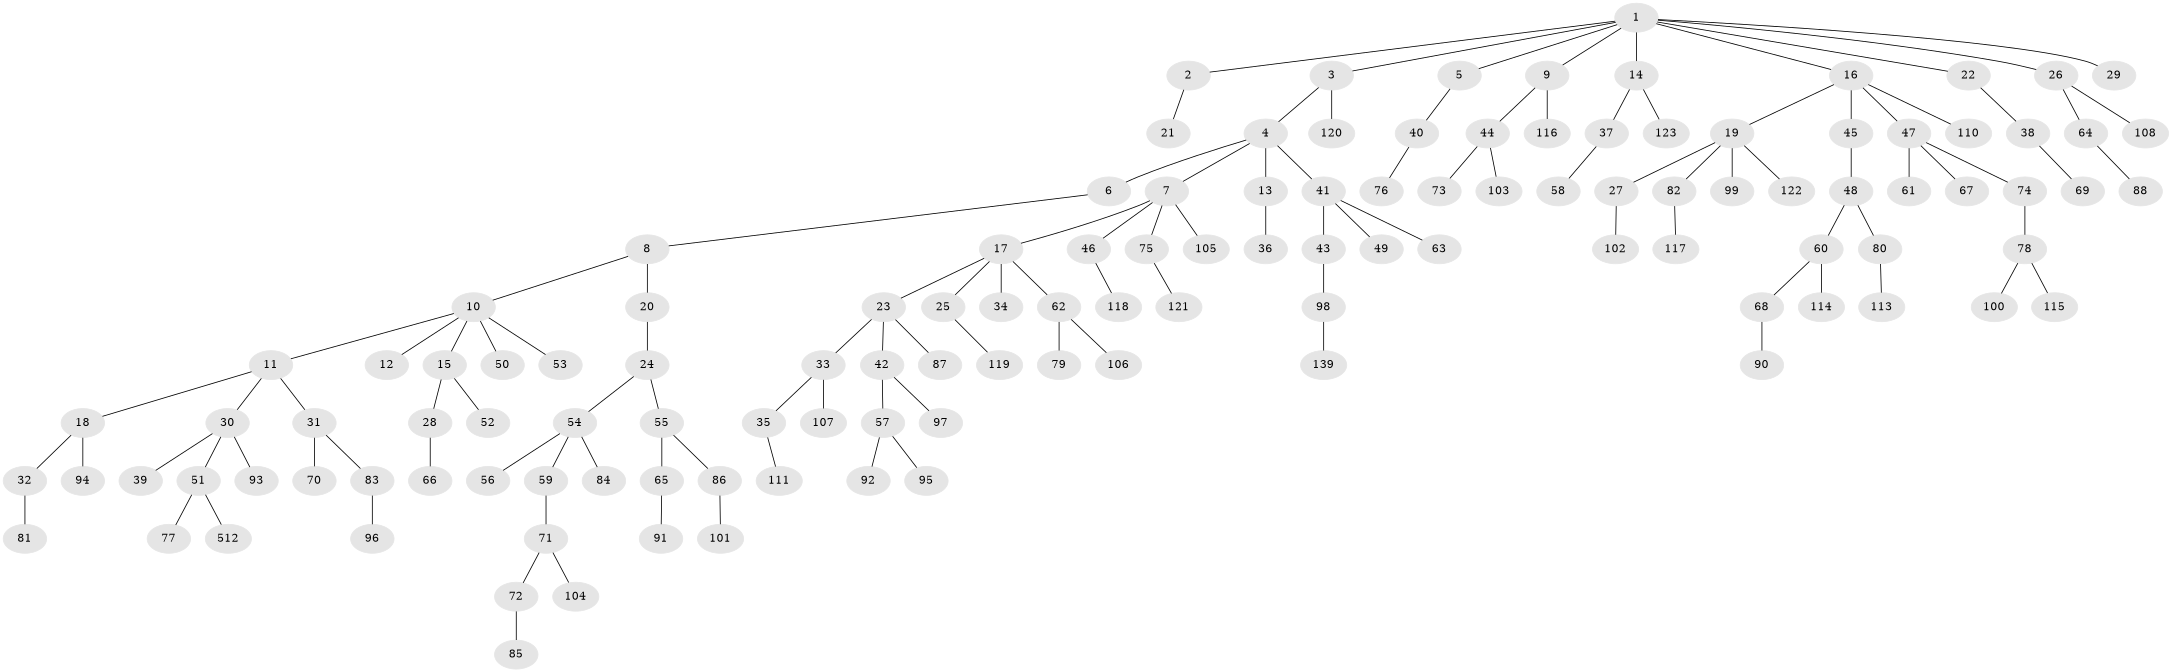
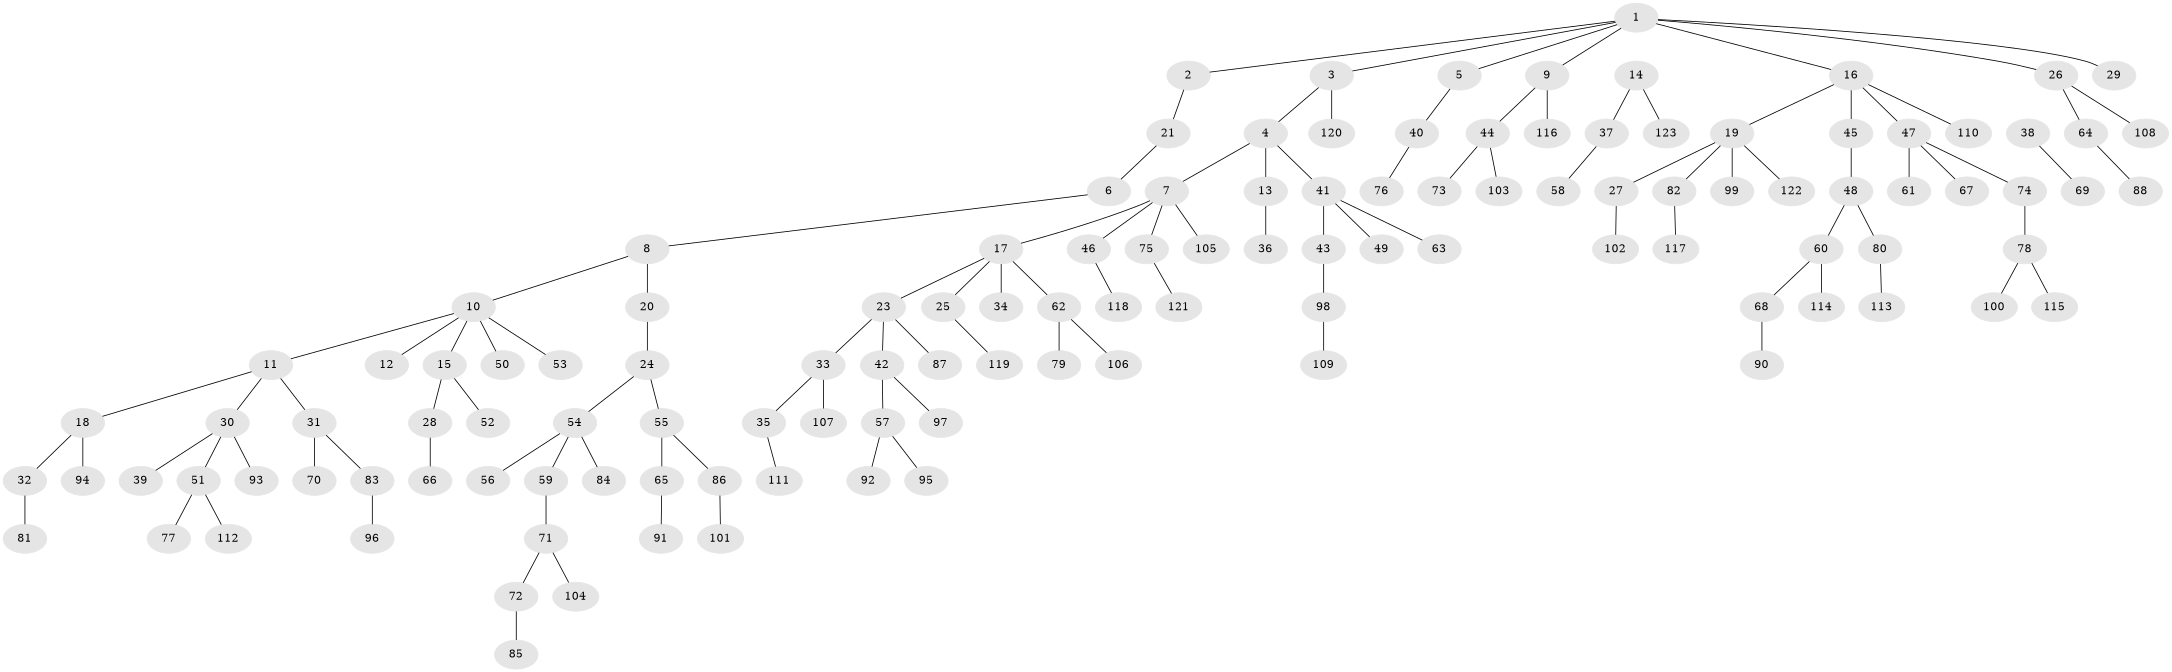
(1636, 47) -> none
(1969, 76) -> none
(1185, 159) -> (1139, 162)
(1324, 365) -> (1324, 365)
(228, 539) -> (228, 539)
